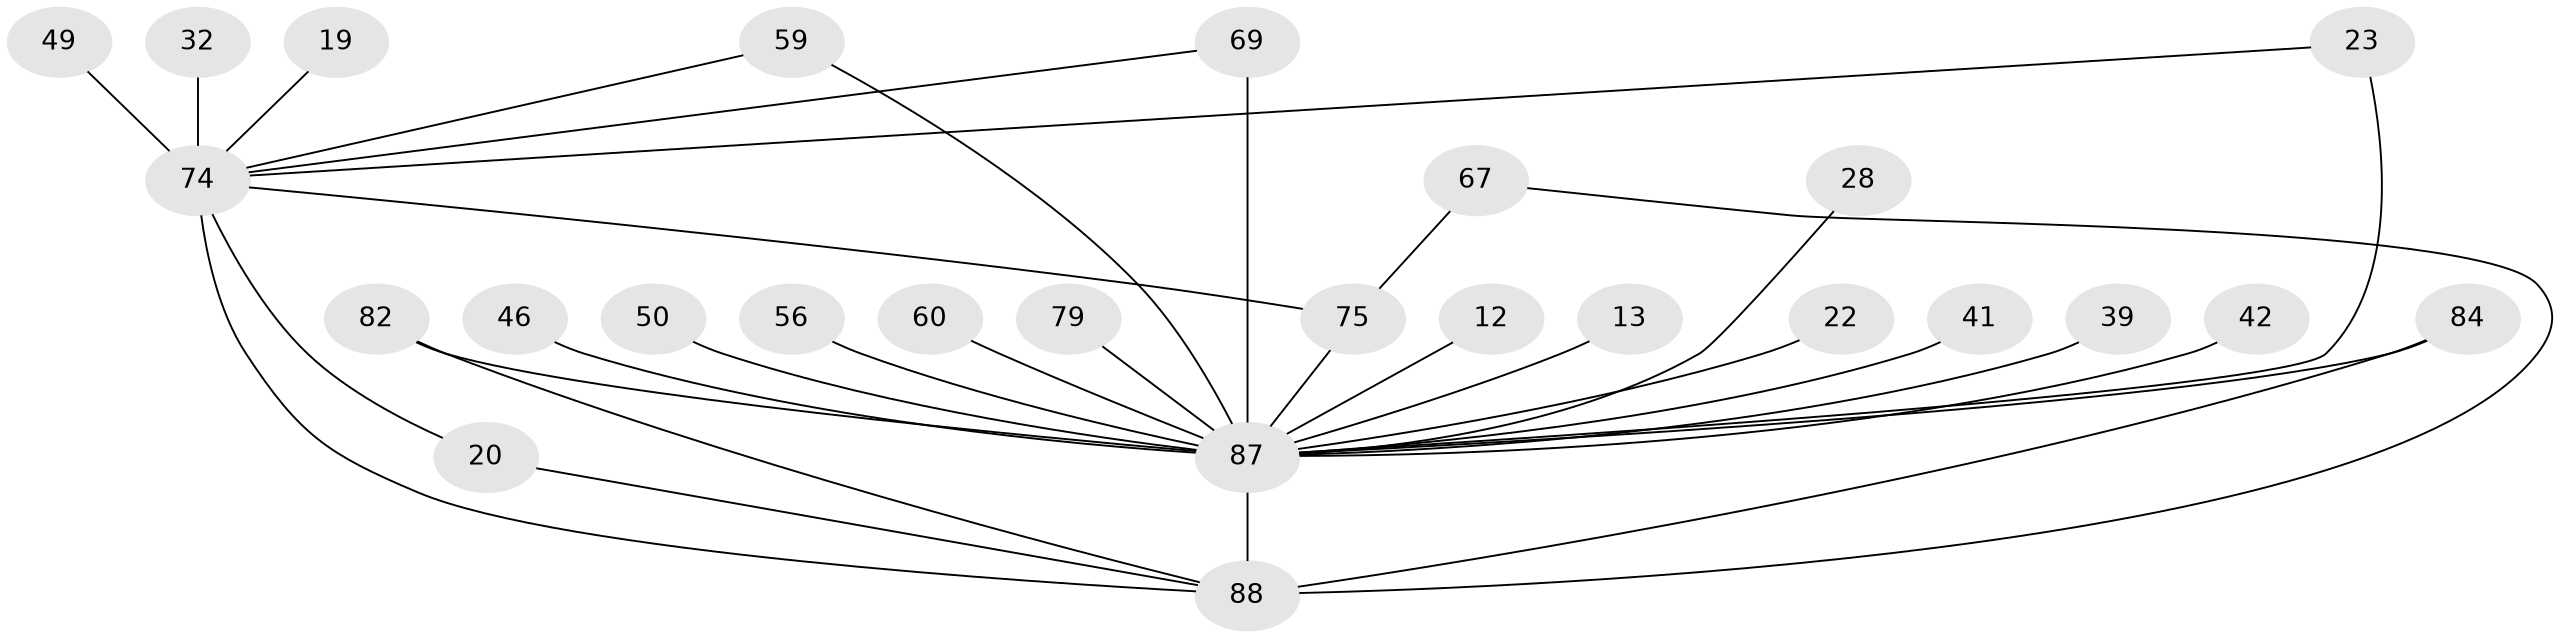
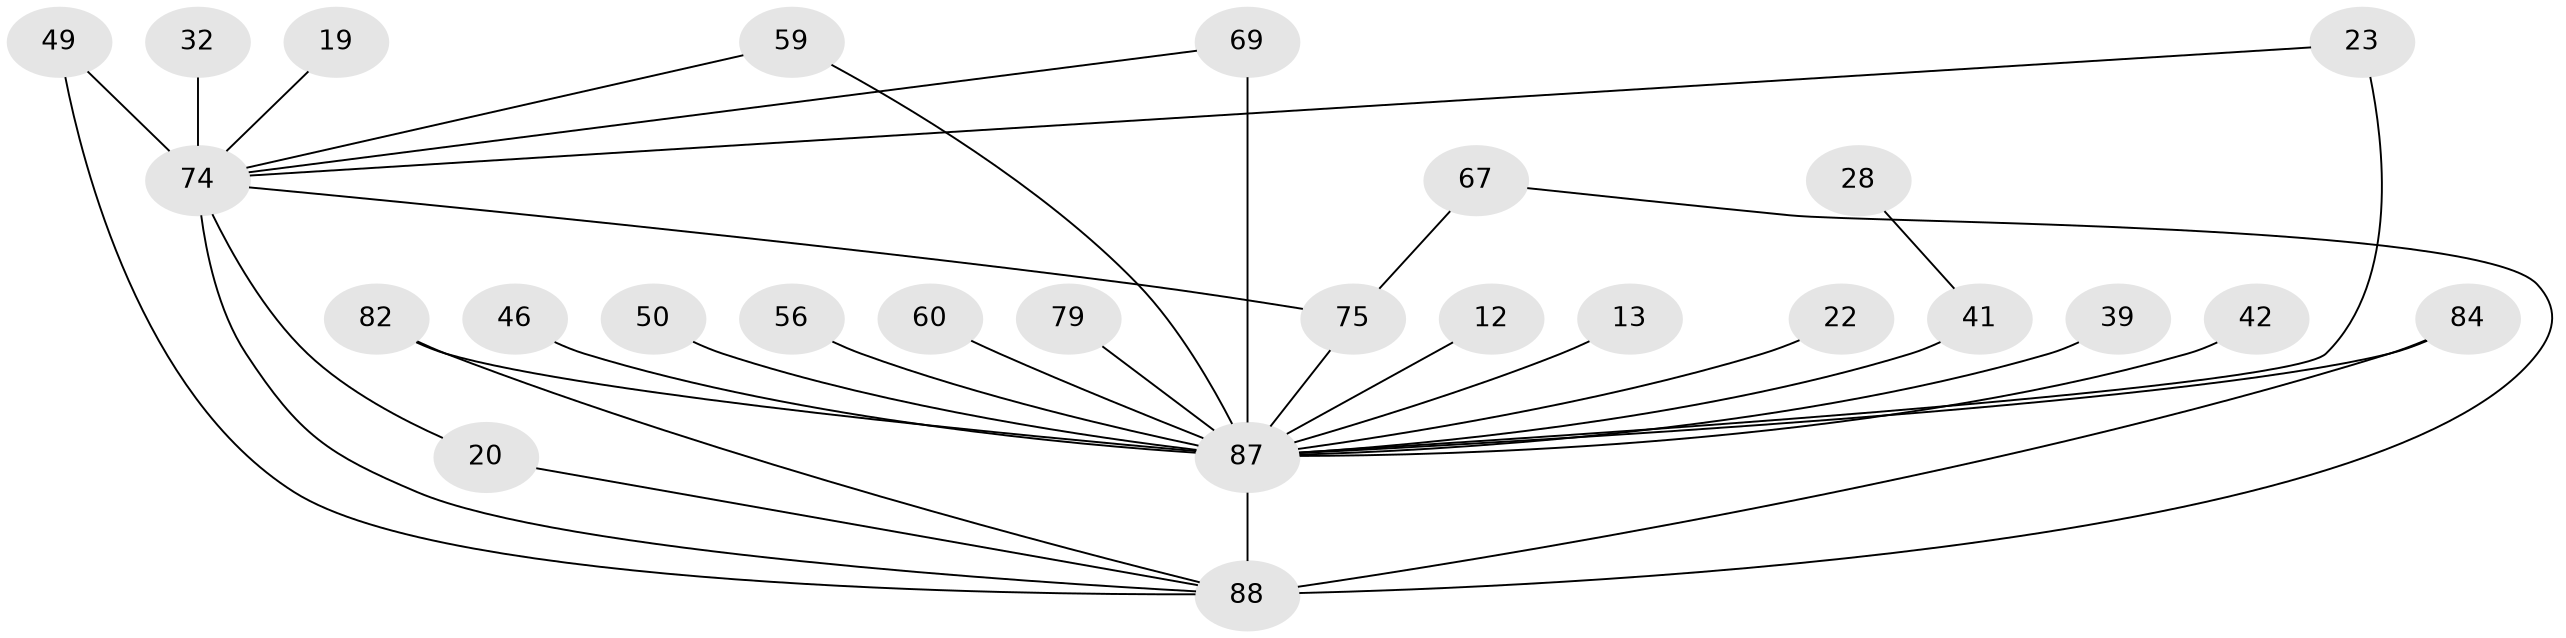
(1683, 362) -> (1919, 250)
none -> (498, 552)
